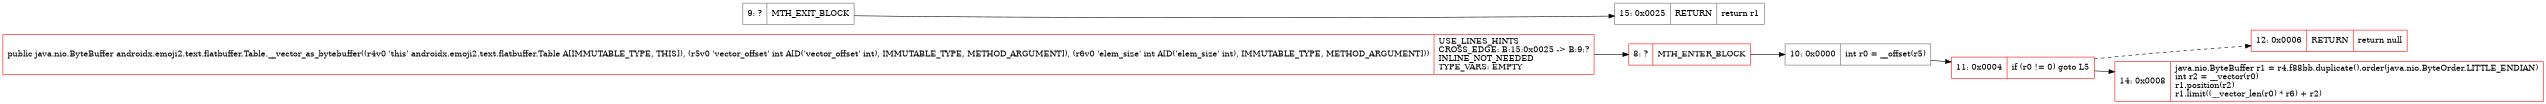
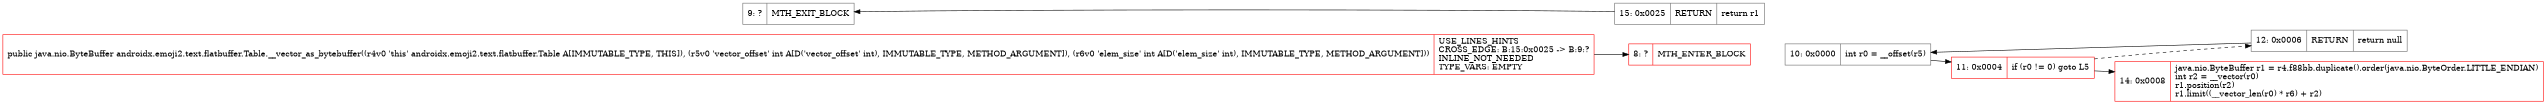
(1231, 18) -> (1237, 10)
(2329, 41) -> (2329, 41)
(1765, 54) -> (2094, 48)
